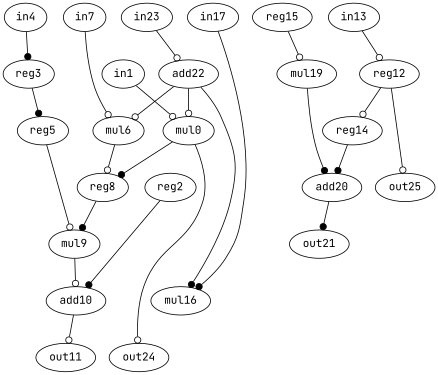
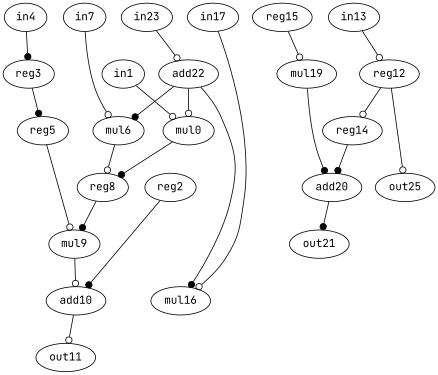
(159, 98) -> (159, 98)
(246, 163) -> (246, 163)
(139, 358) -> none
